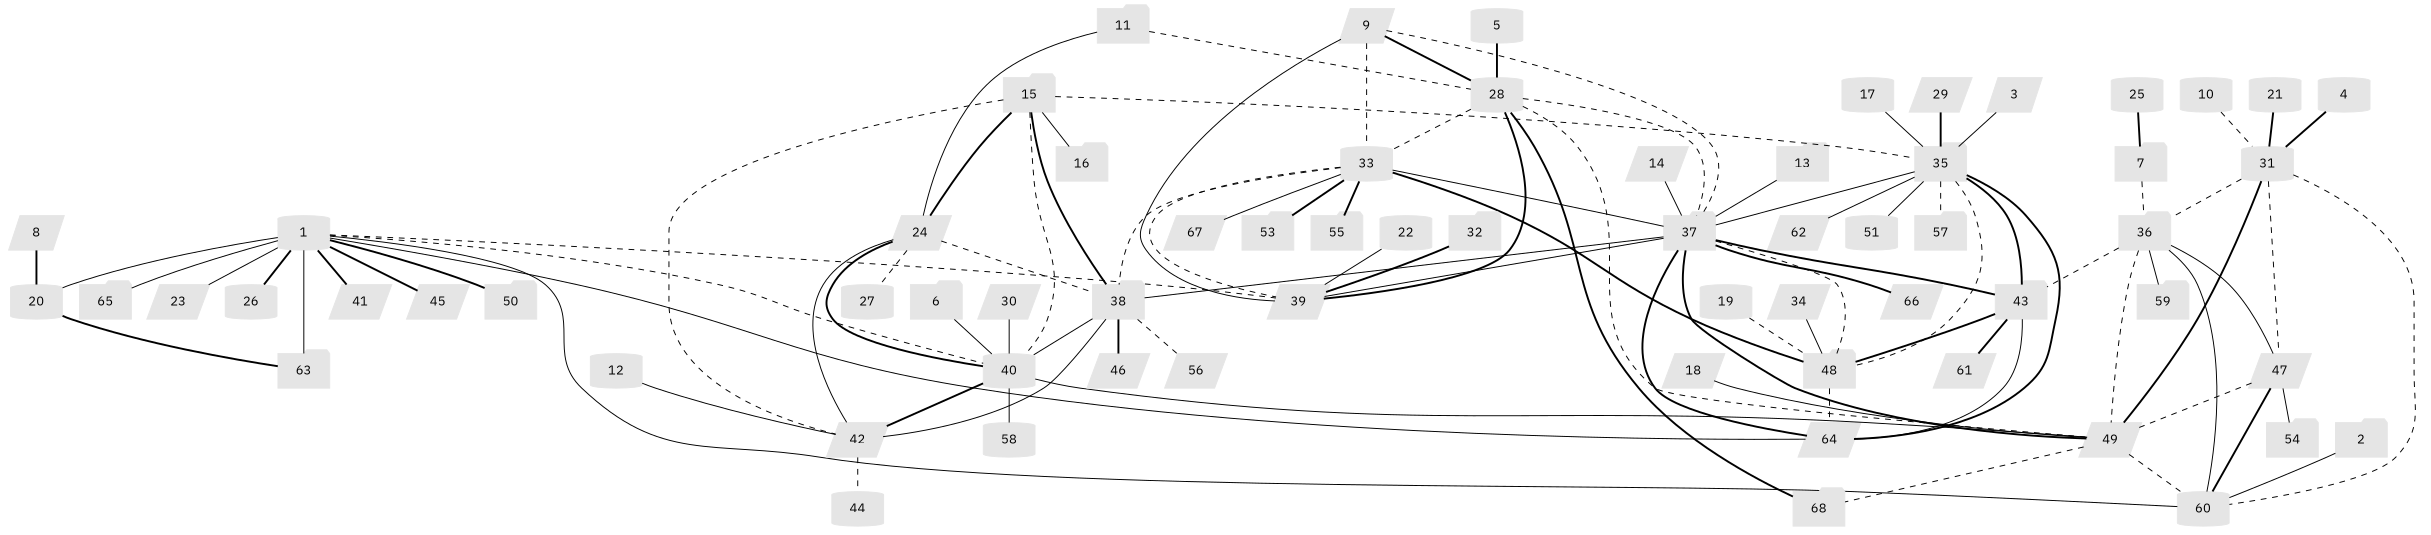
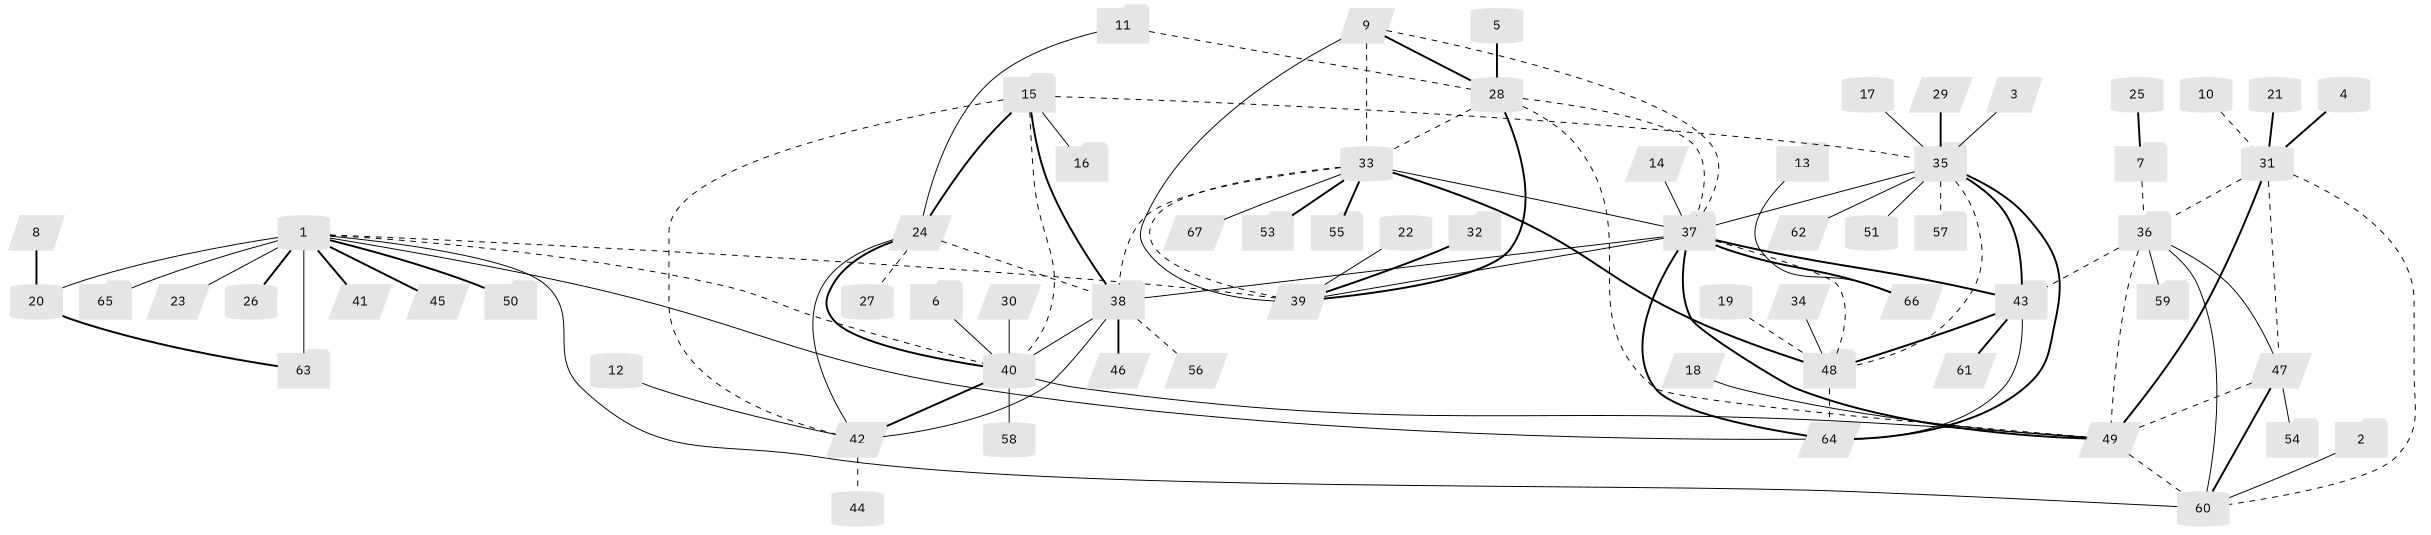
(1746, 198) -> (1789, 272)
(1819, 509) -> none
